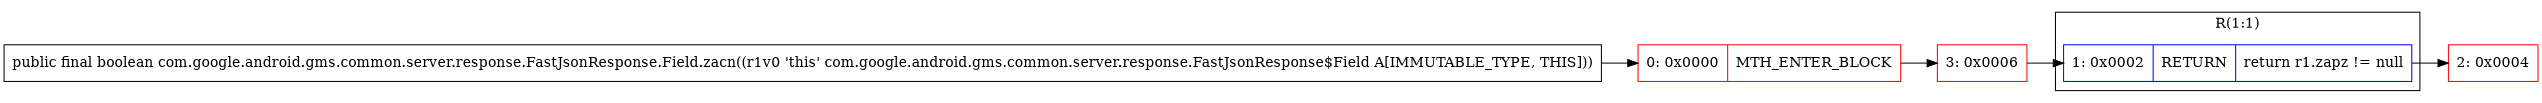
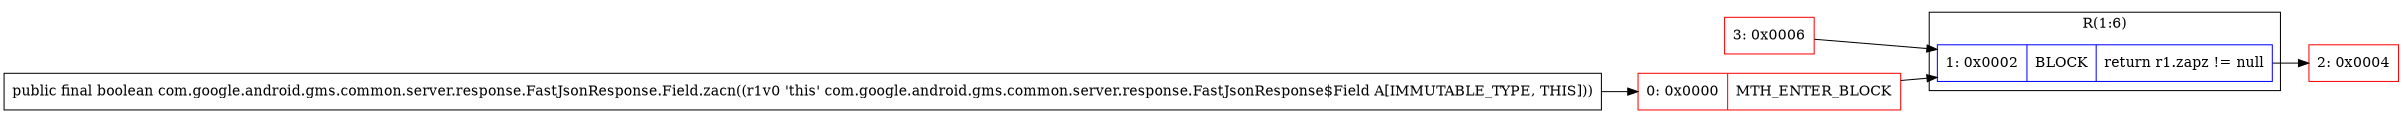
(2238, 24) -> (2105, 24)
(1914, 63) -> (1914, 79)
(2194, 63) -> (2062, 63)
